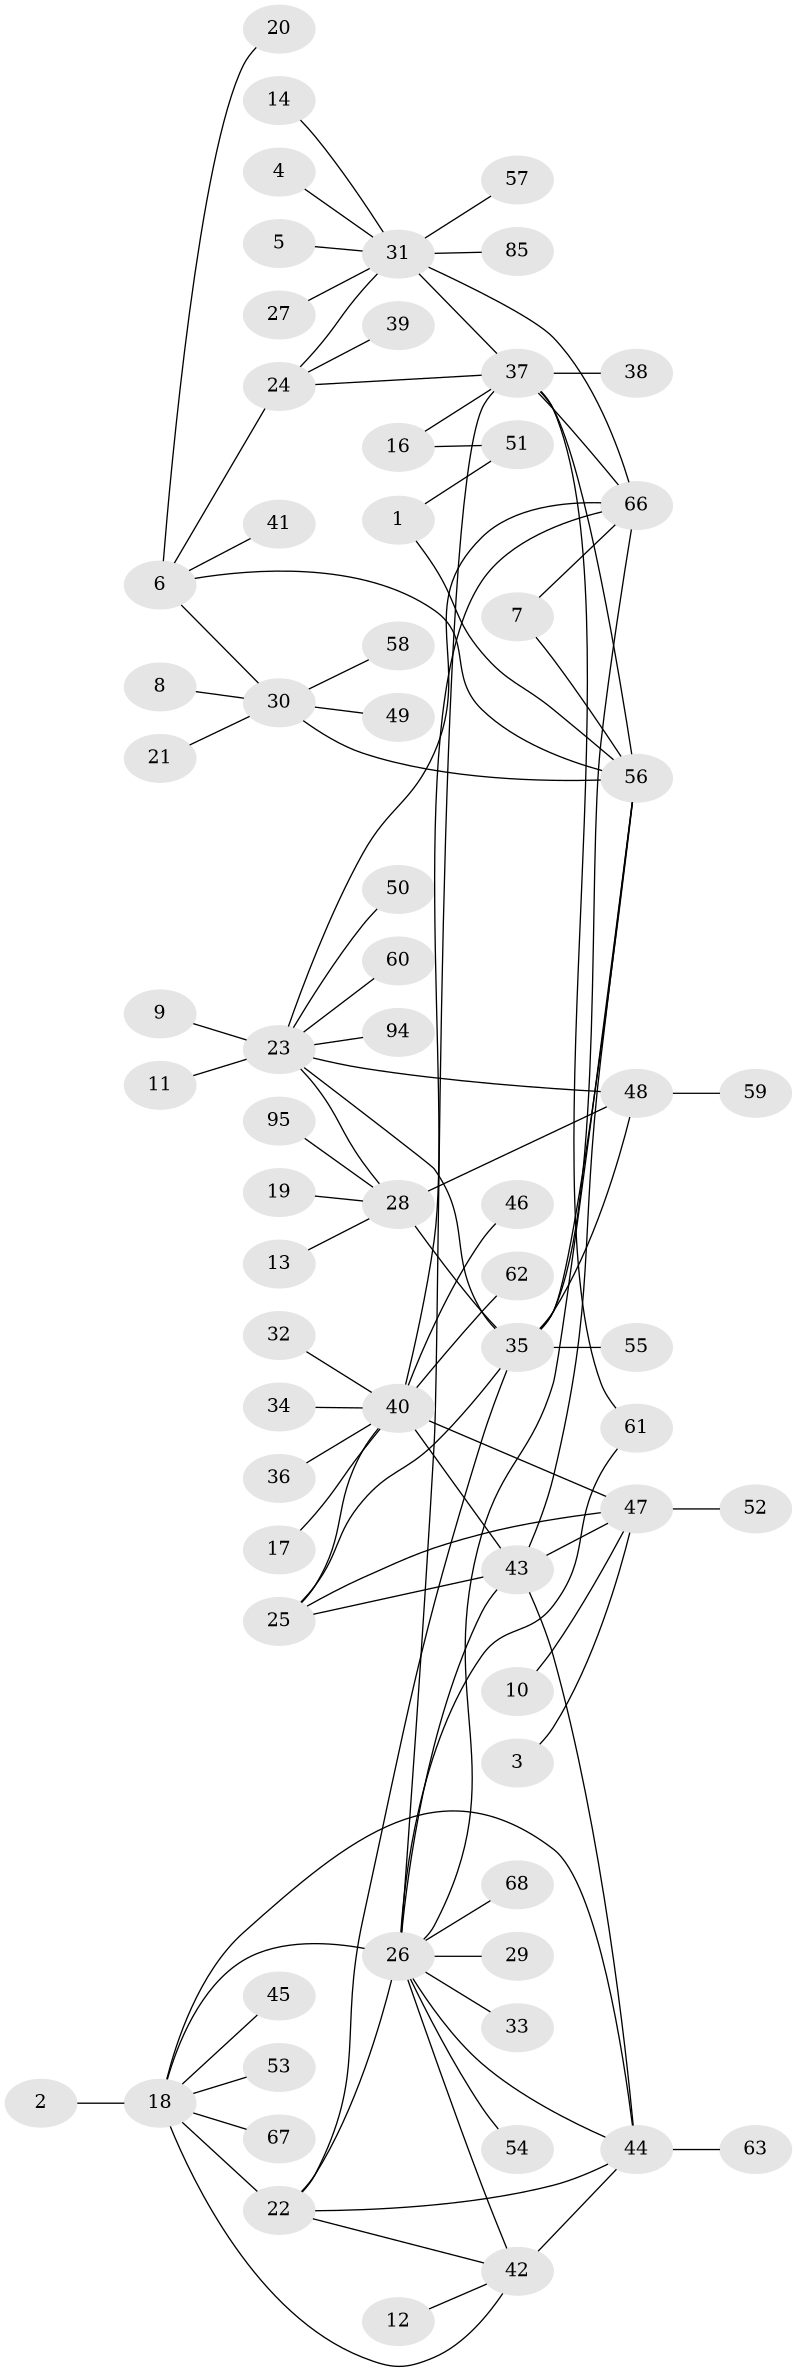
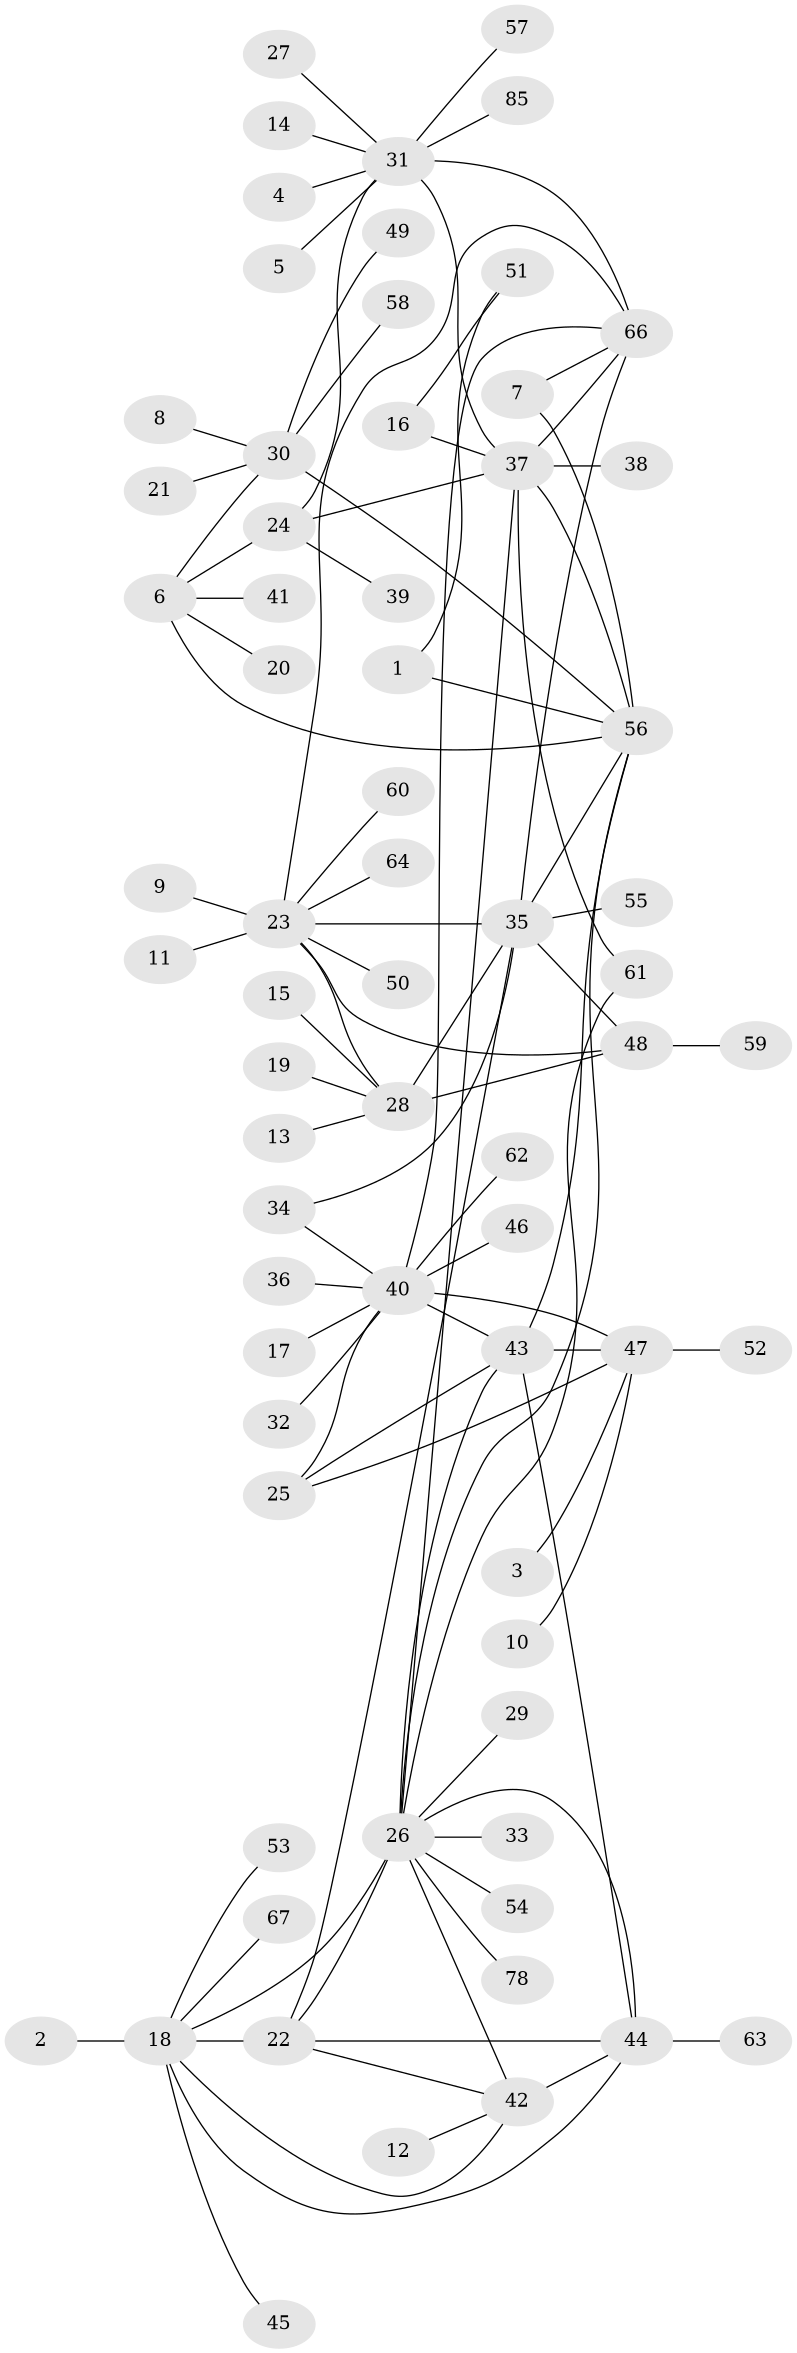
(398, 1032) -> (398, 863)
(279, 1121) -> (279, 995)
(390, 1477) -> (453, 1119)
(518, 1885) -> (518, 1980)
